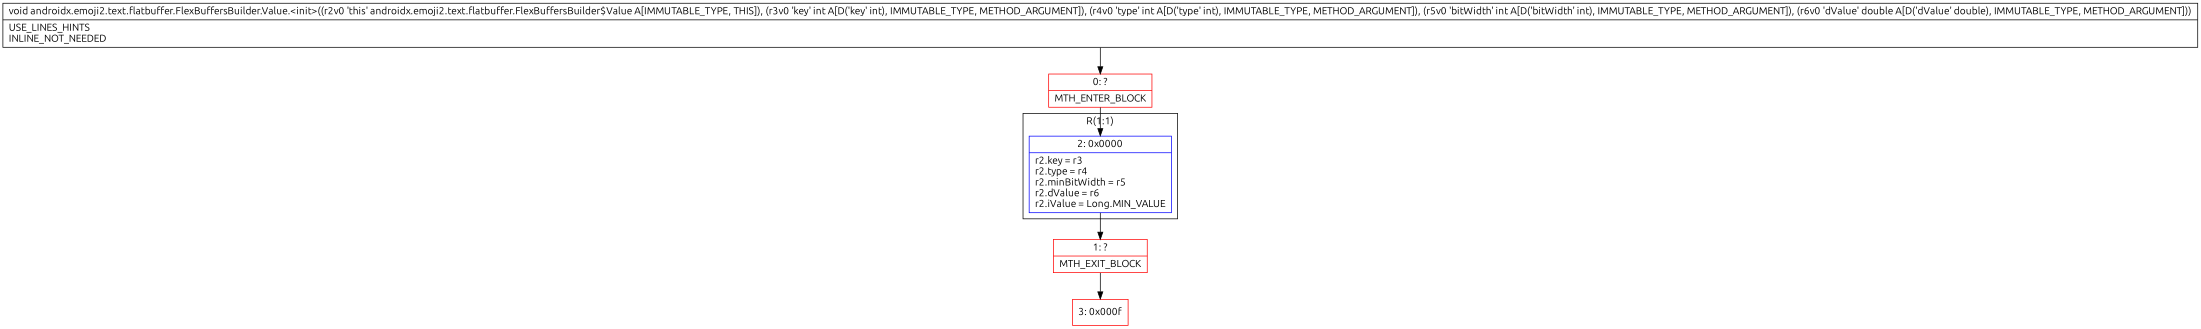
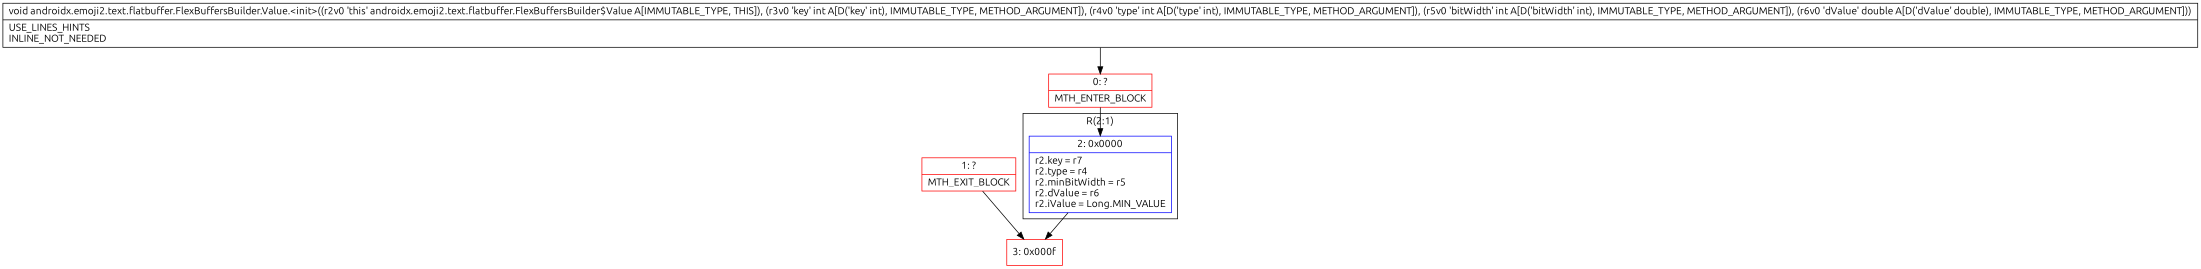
(1100, 122) -> (1100, 122)
(1059, 161) -> (1059, 161)
(1100, 223) -> (1059, 224)
